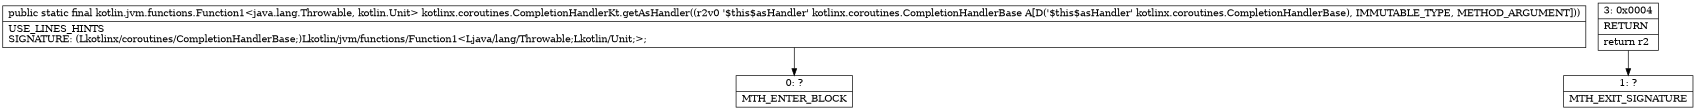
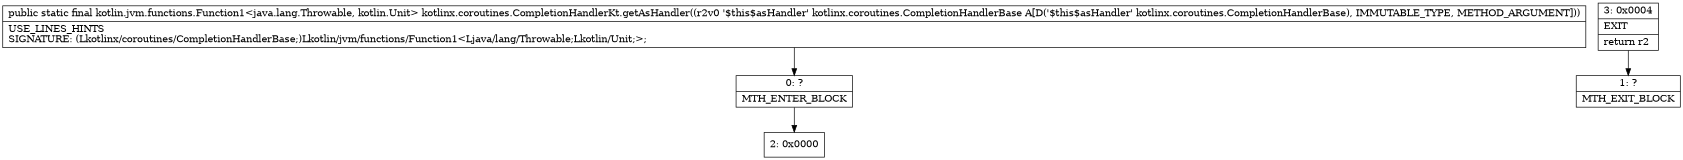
(1626, 26) -> (1616, 26)
(1628, 99) -> (1628, 99)
none -> (794, 145)
